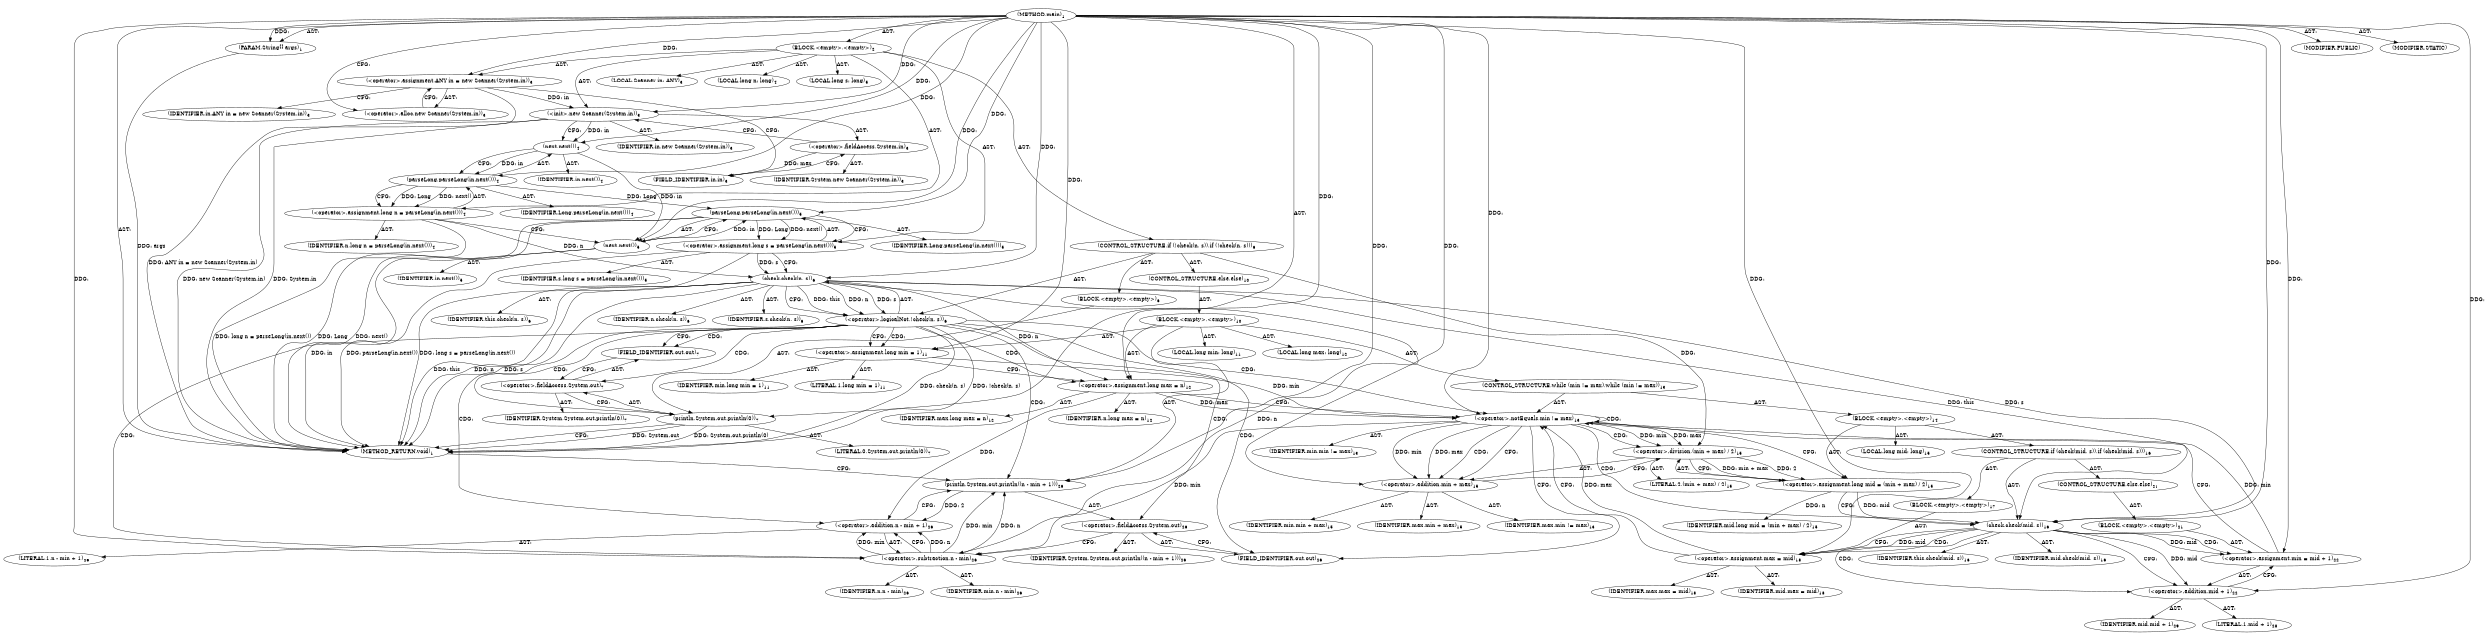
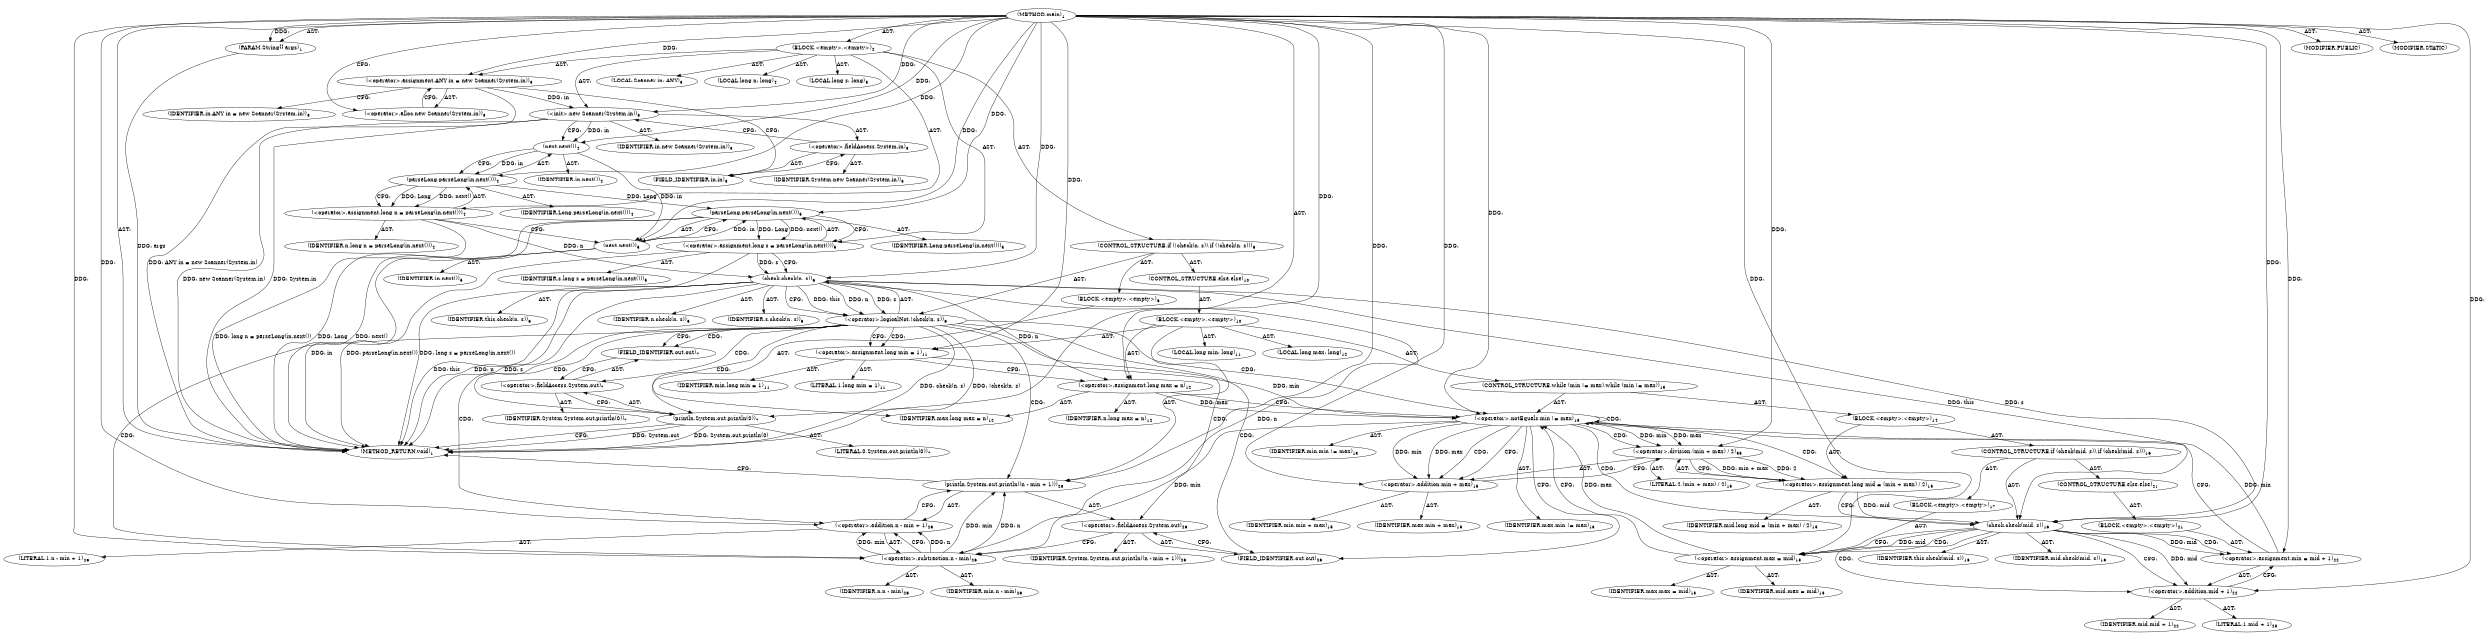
(798, 164) -> (798, 164)
(1486, 328) -> (1644, 22)
(994, 355) -> (665, 396)
(993, 439) -> (101, 145)
(1739, 452) -> (1739, 452)
(1811, 452) -> (1811, 452)
(1896, 452) -> none
(697, 463) -> (693, 468)
(955, 506) -> (955, 506)
(1816, 506) -> (1816, 506)
(1477, 508) -> (1518, 470)
(2176, 625) -> (2176, 625)
